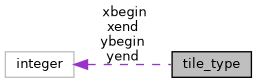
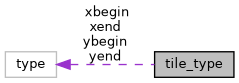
(40, 65) -> (31, 65)
